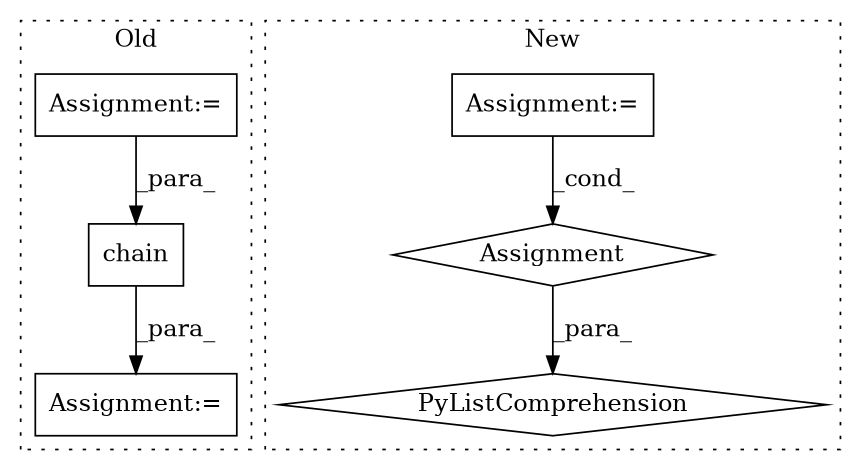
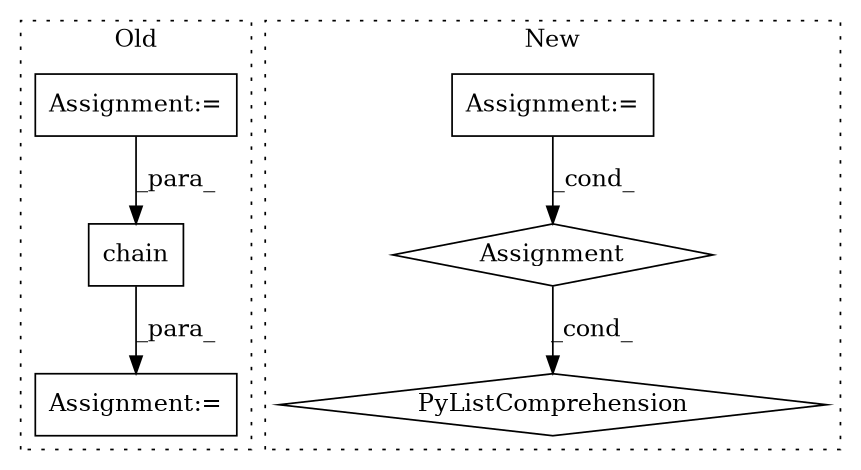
(592, 330) -> (592, 330)
